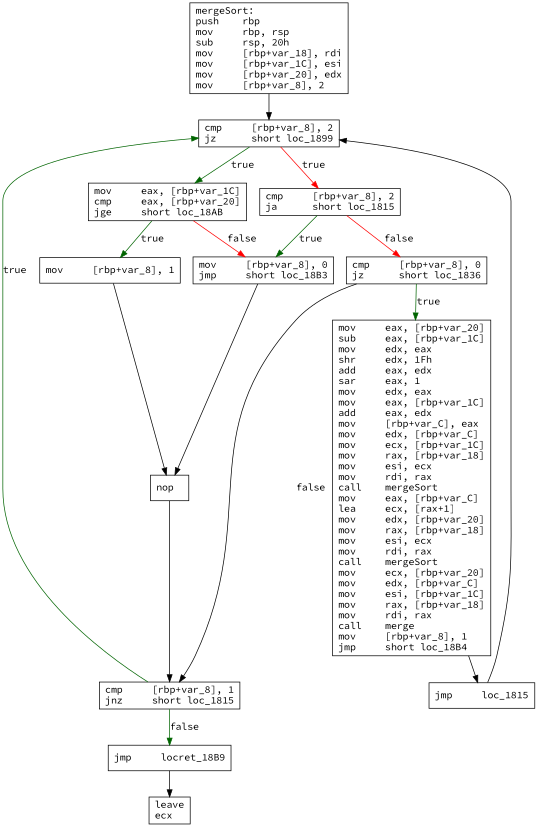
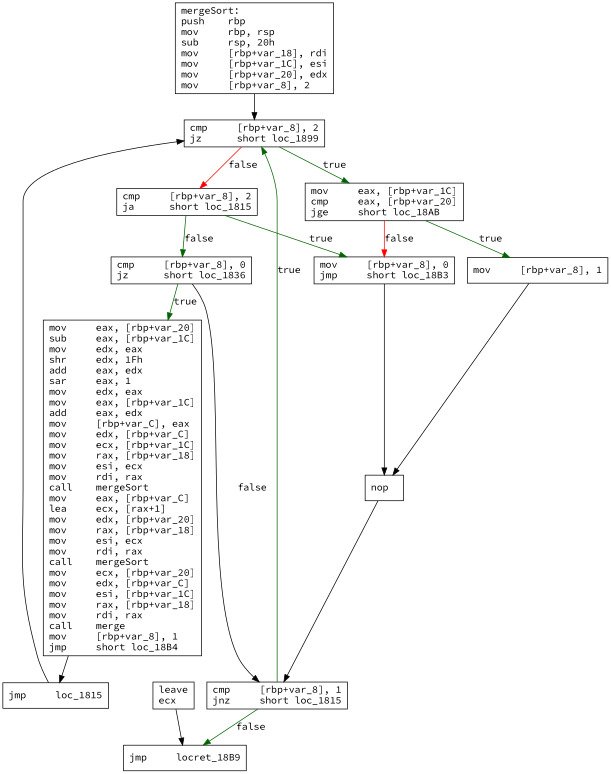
(314, 165) -> (243, 165)
(371, 234) -> (184, 233)
(170, 780) -> (179, 724)
